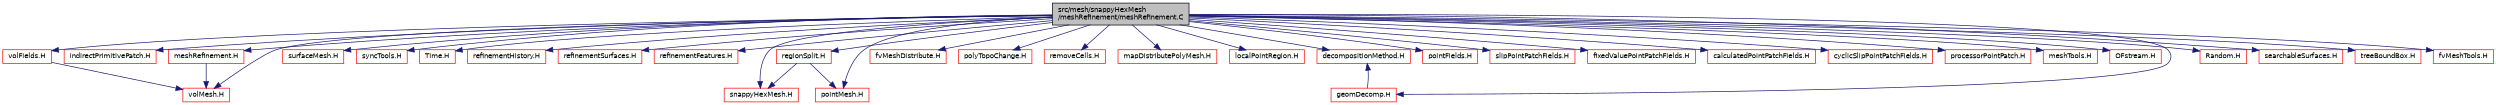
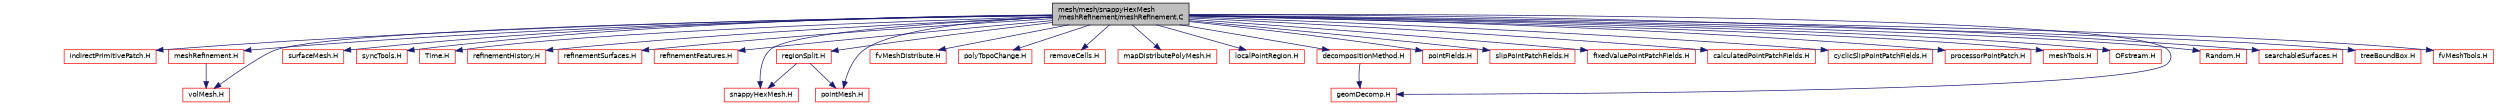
(1121, 14) -> (1121, 14)
(27, 57) -> none
(1368, 79) -> (1359, 72)
